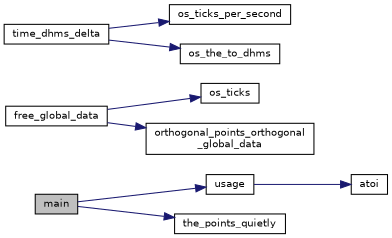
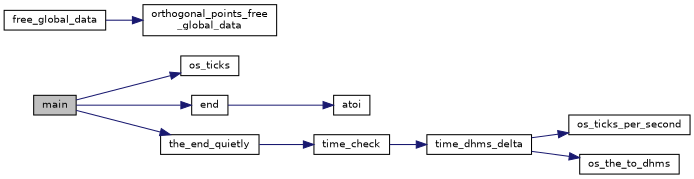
(149, 104) -> (123, 88)
(230, 139) -> (210, 20)
none -> (352, 145)
(230, 184) -> (210, 105)
(230, 224) -> (210, 145)
